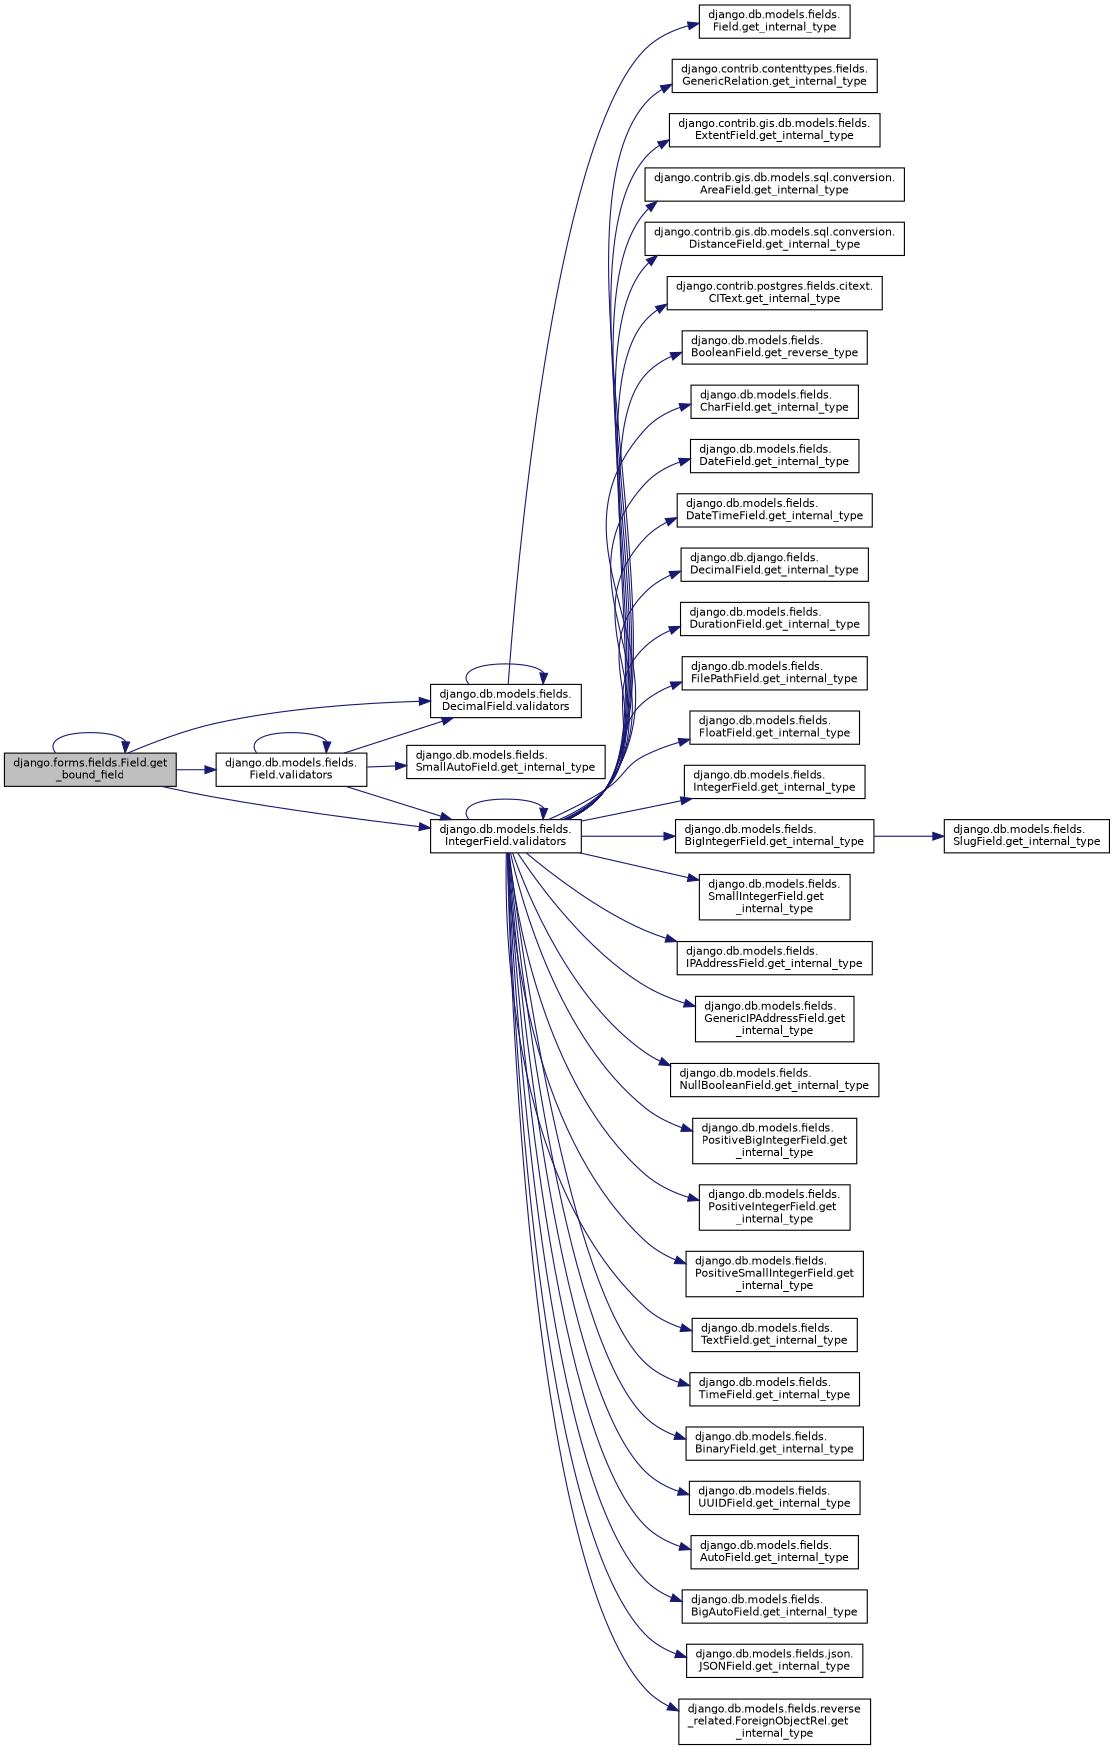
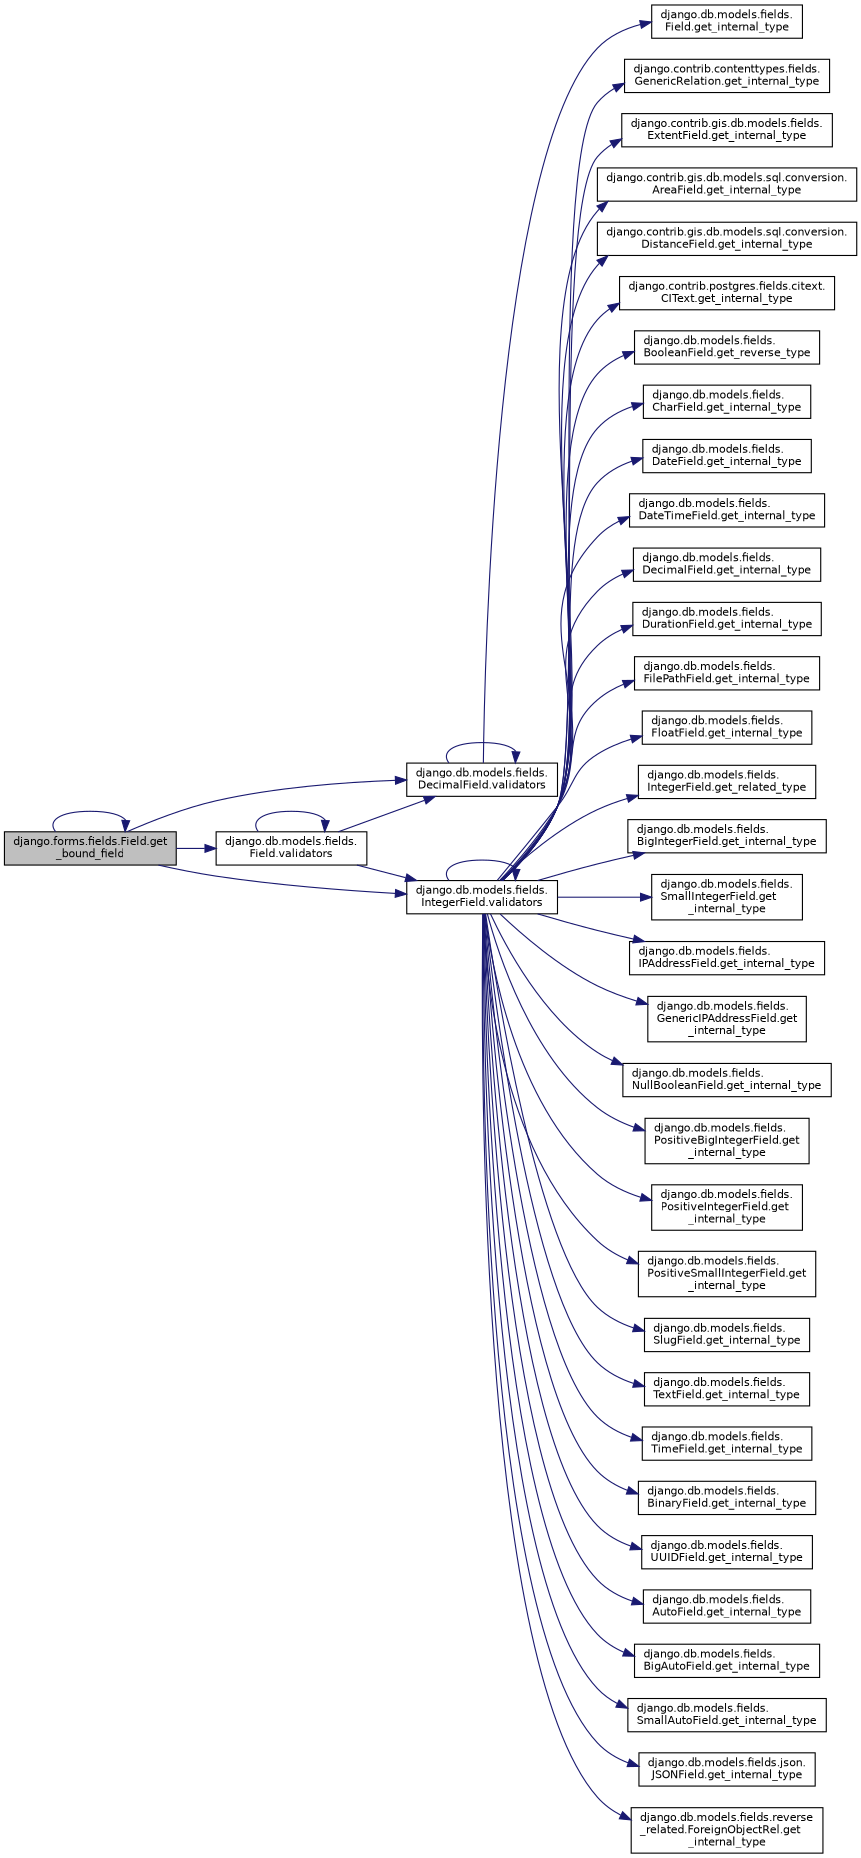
(775, 565) -> (727, 565)
(381, 766) -> (509, 1382)
(775, 782) -> (727, 782)
(904, 836) -> (537, 1170)
